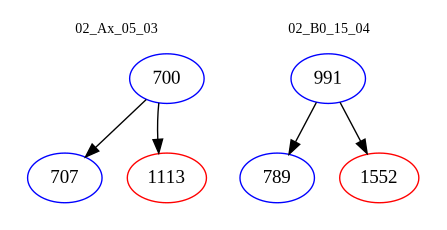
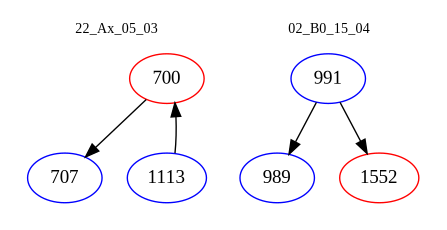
(117, 30) -> (117, 30)
(167, 79) -> (167, 79)
(158, 121) -> (176, 135)
(167, 178) -> (167, 178)
(277, 178) -> (277, 178)
